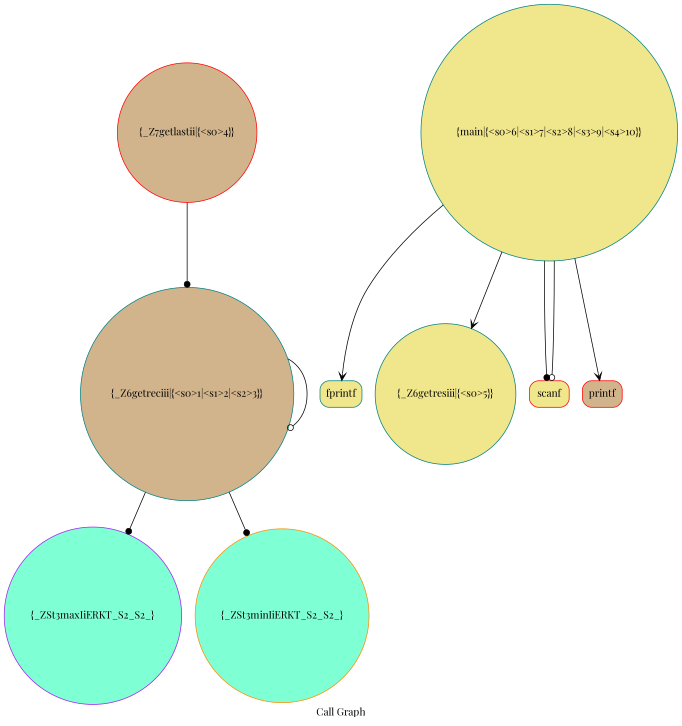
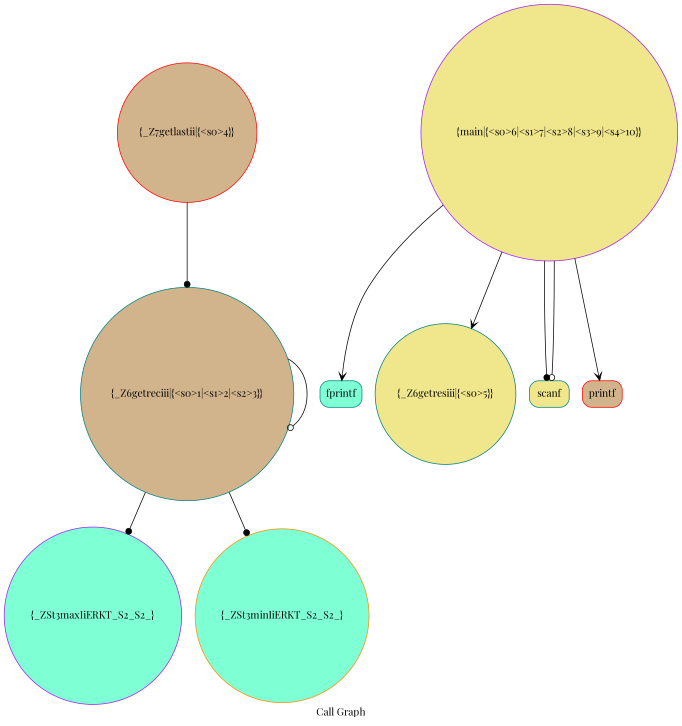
(549, 133) -> (549, 133)
(341, 394) -> (341, 394)
(549, 394) -> (549, 394)
